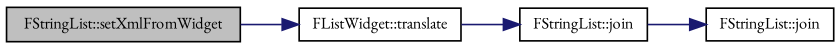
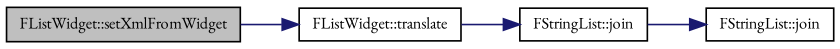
(123, 25) -> (123, 25)
